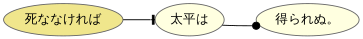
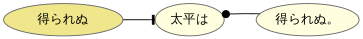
(63, 20) -> (63, 20)
(237, 26) -> (245, 14)
